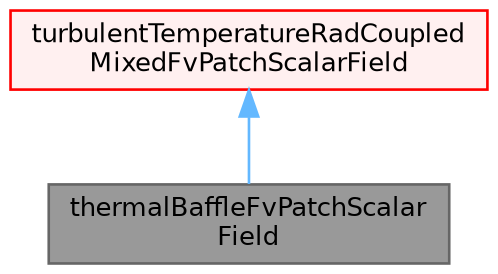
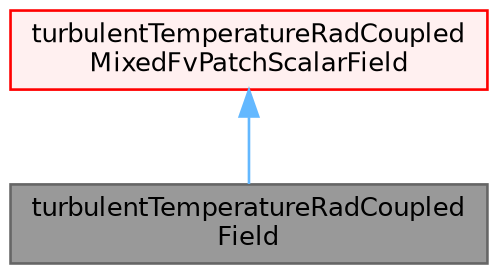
(249, 224) -> (249, 224)
